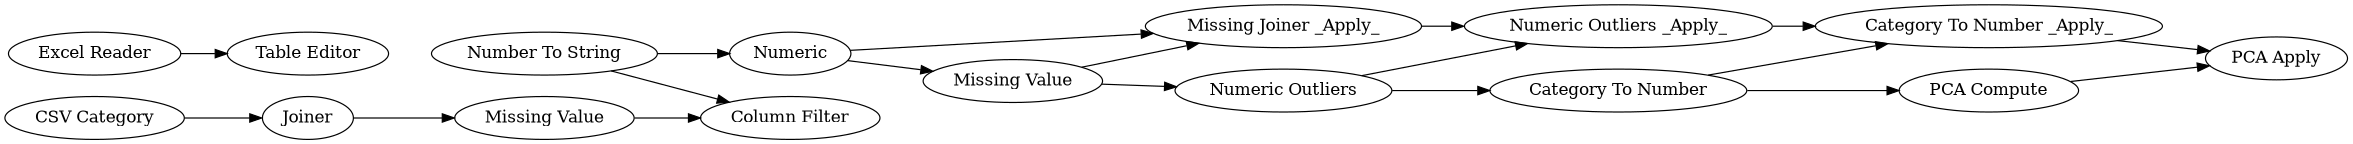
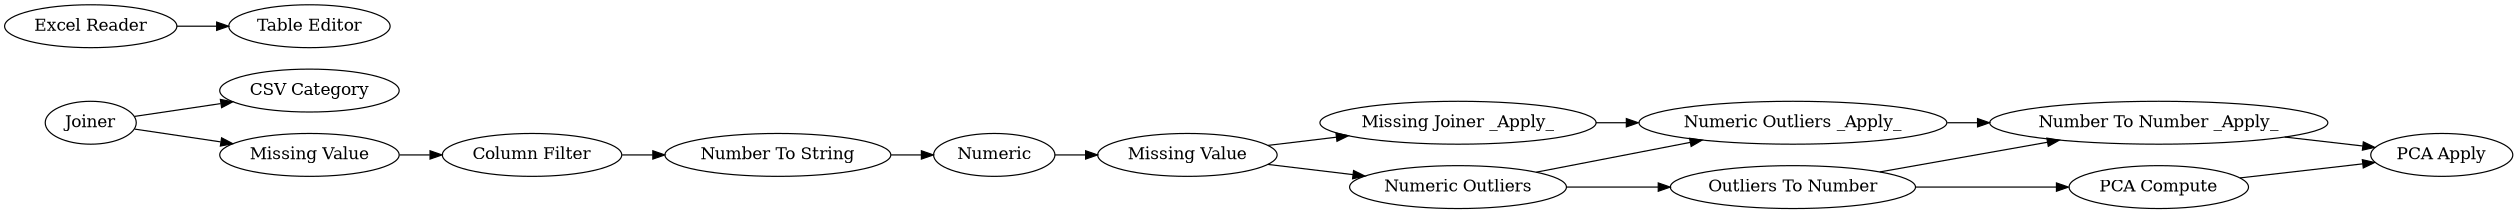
(1989, 26) -> (2159, 123)
(996, 42) -> none
(664, 85) -> (637, 155)
(1618, 91) -> (1793, 187)
(217, 118) -> (178, 110)
